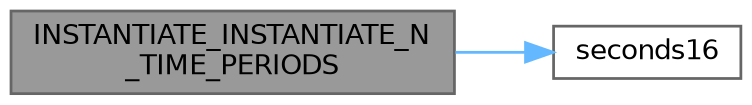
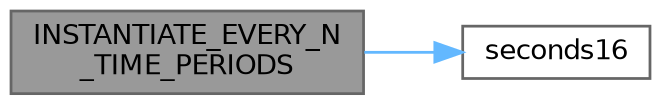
(233, 52) -> (187, 52)
